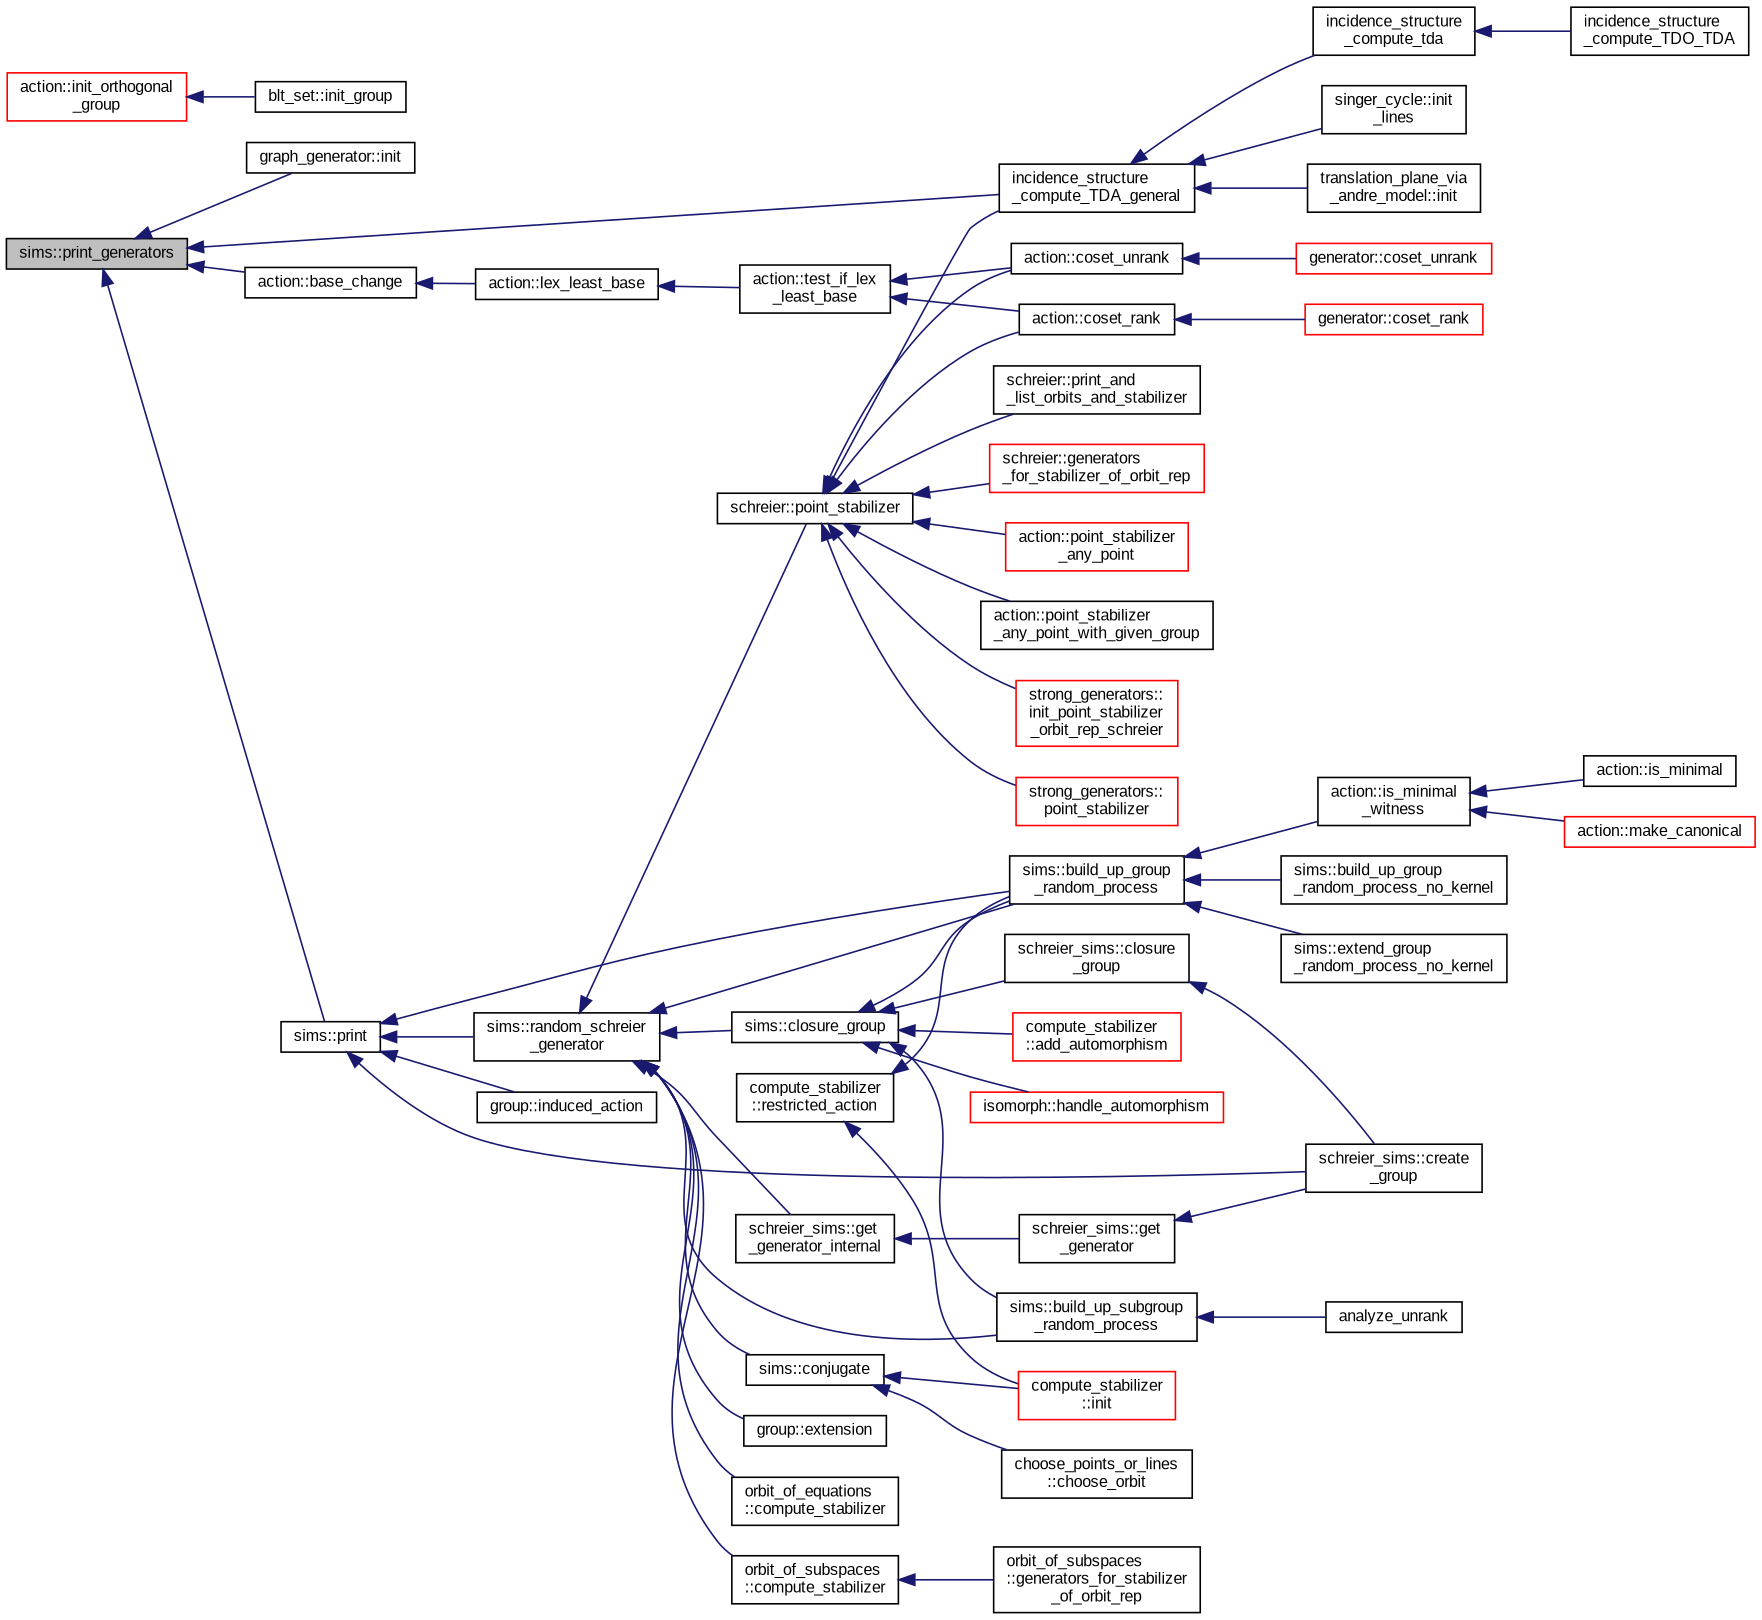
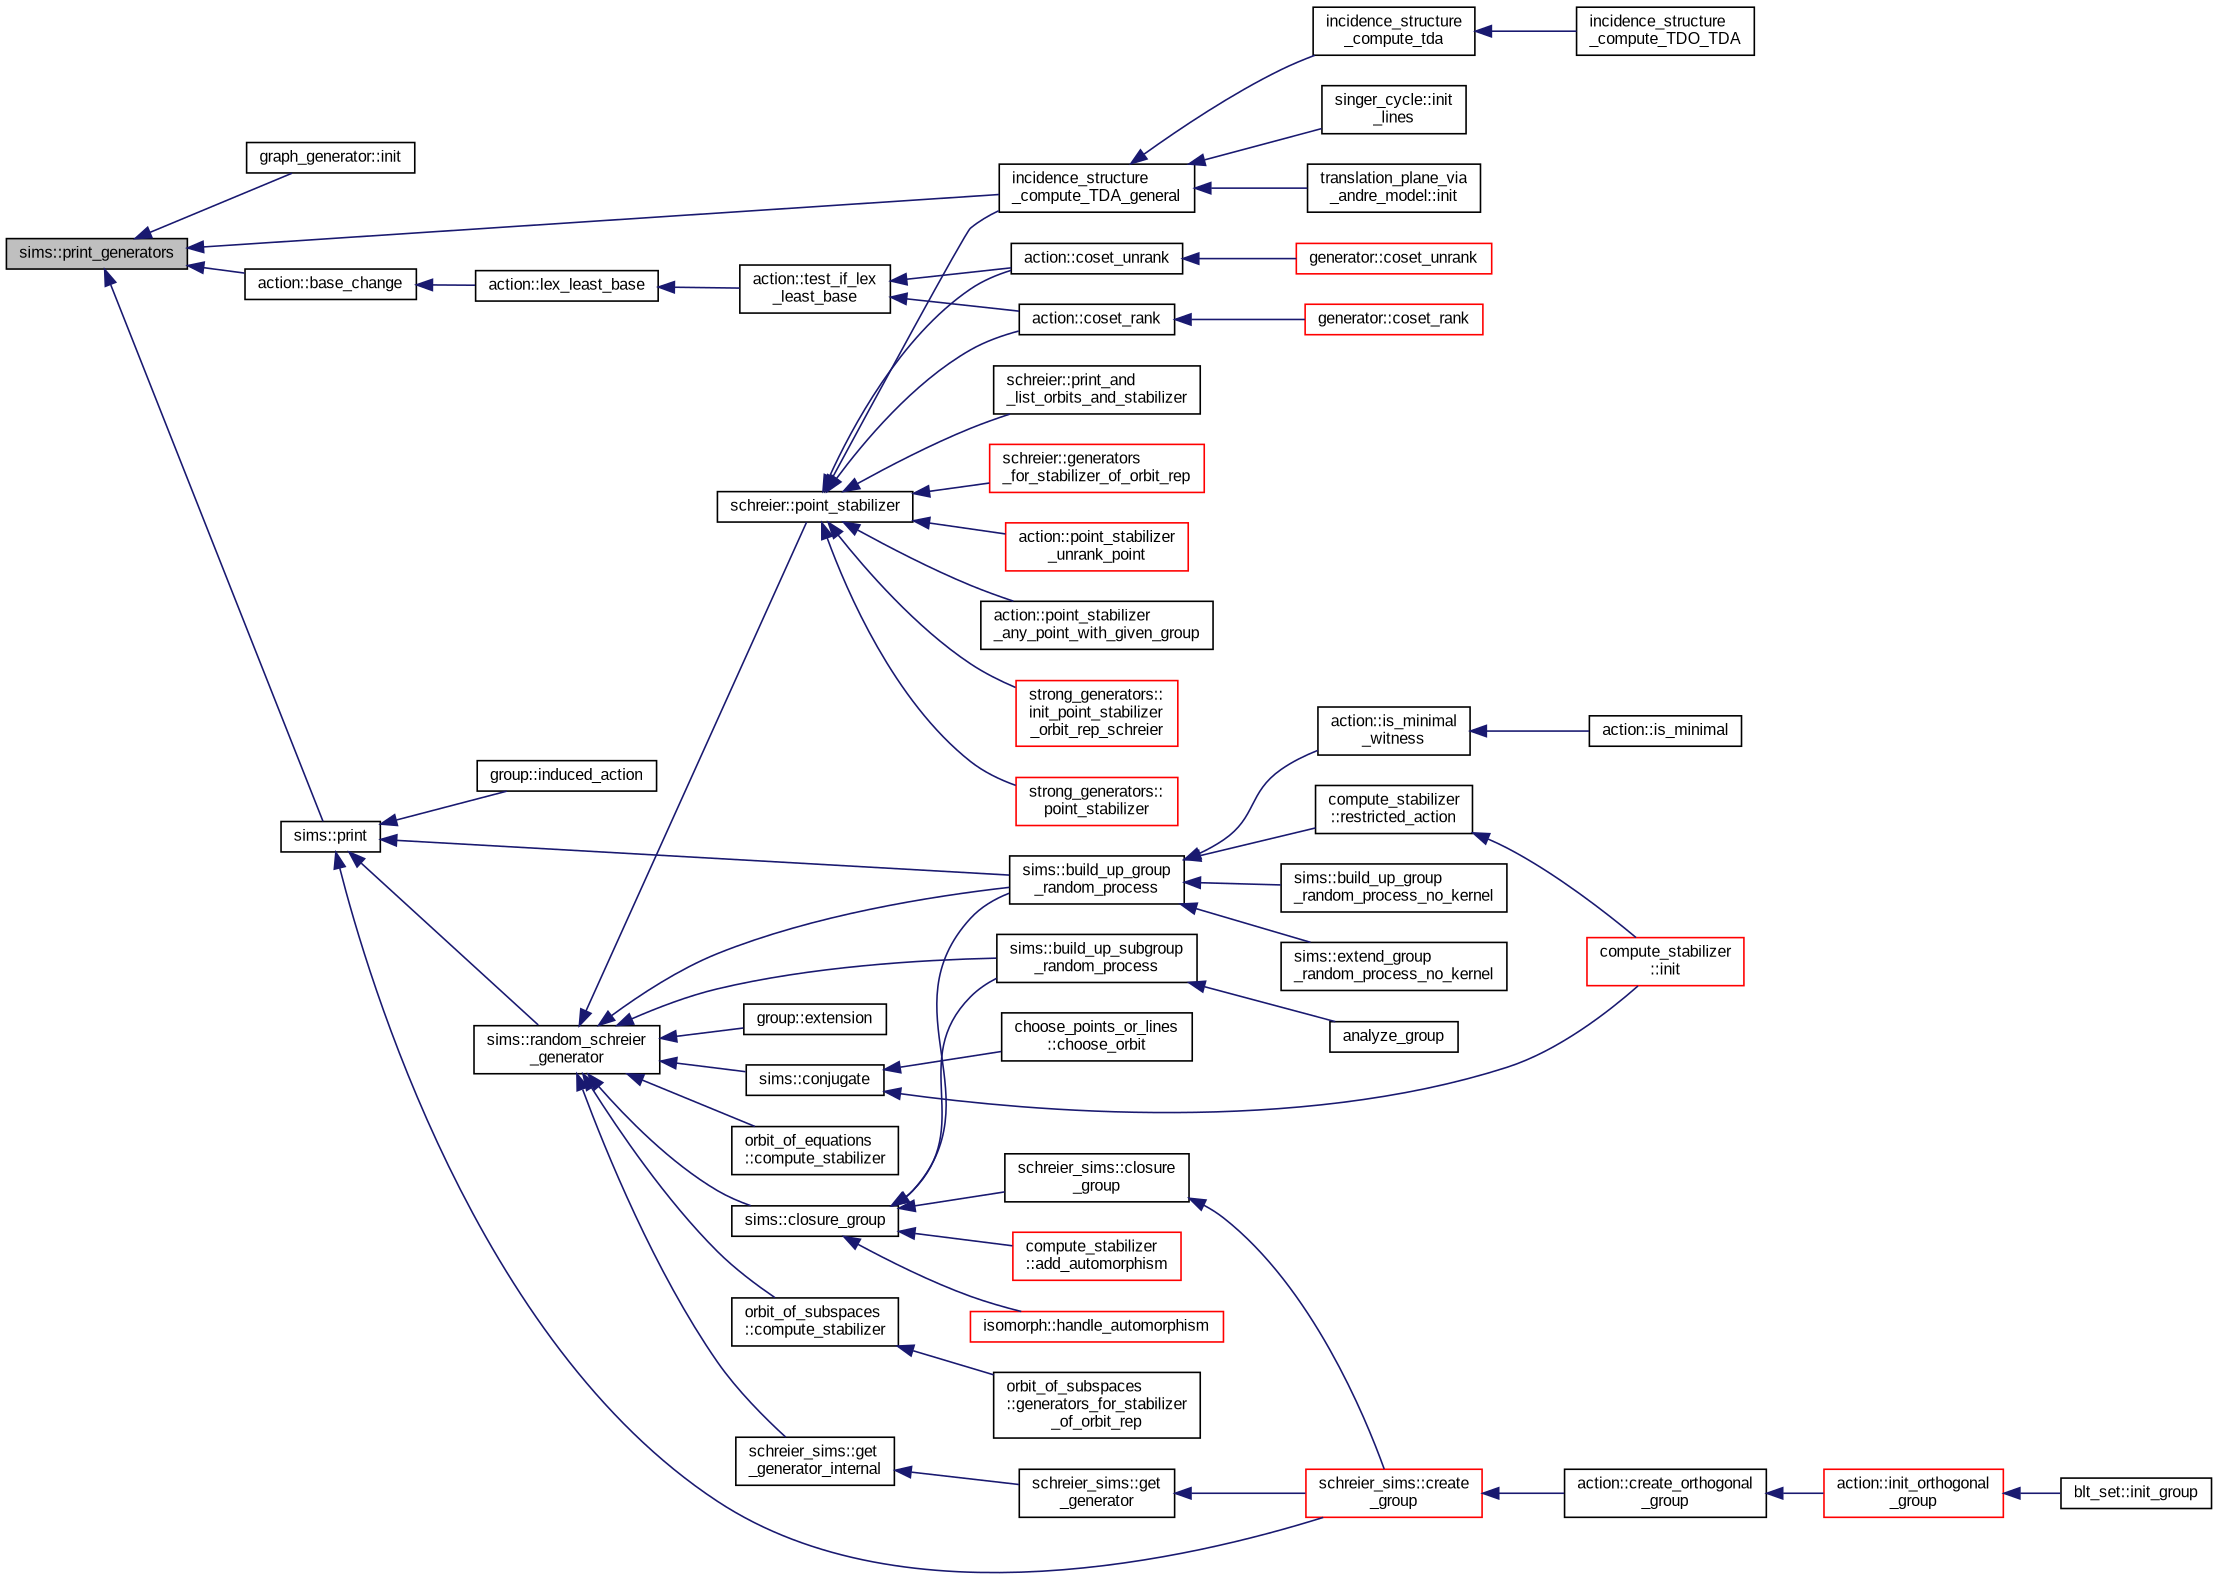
(1097, 547) -> (1097, 547)
(1660, 832) -> none
(943, 971) -> (1258, 842)
(1394, 1168) -> (1394, 1493)
(1394, 1317) -> (1394, 1037)
none -> (1665, 1493)
